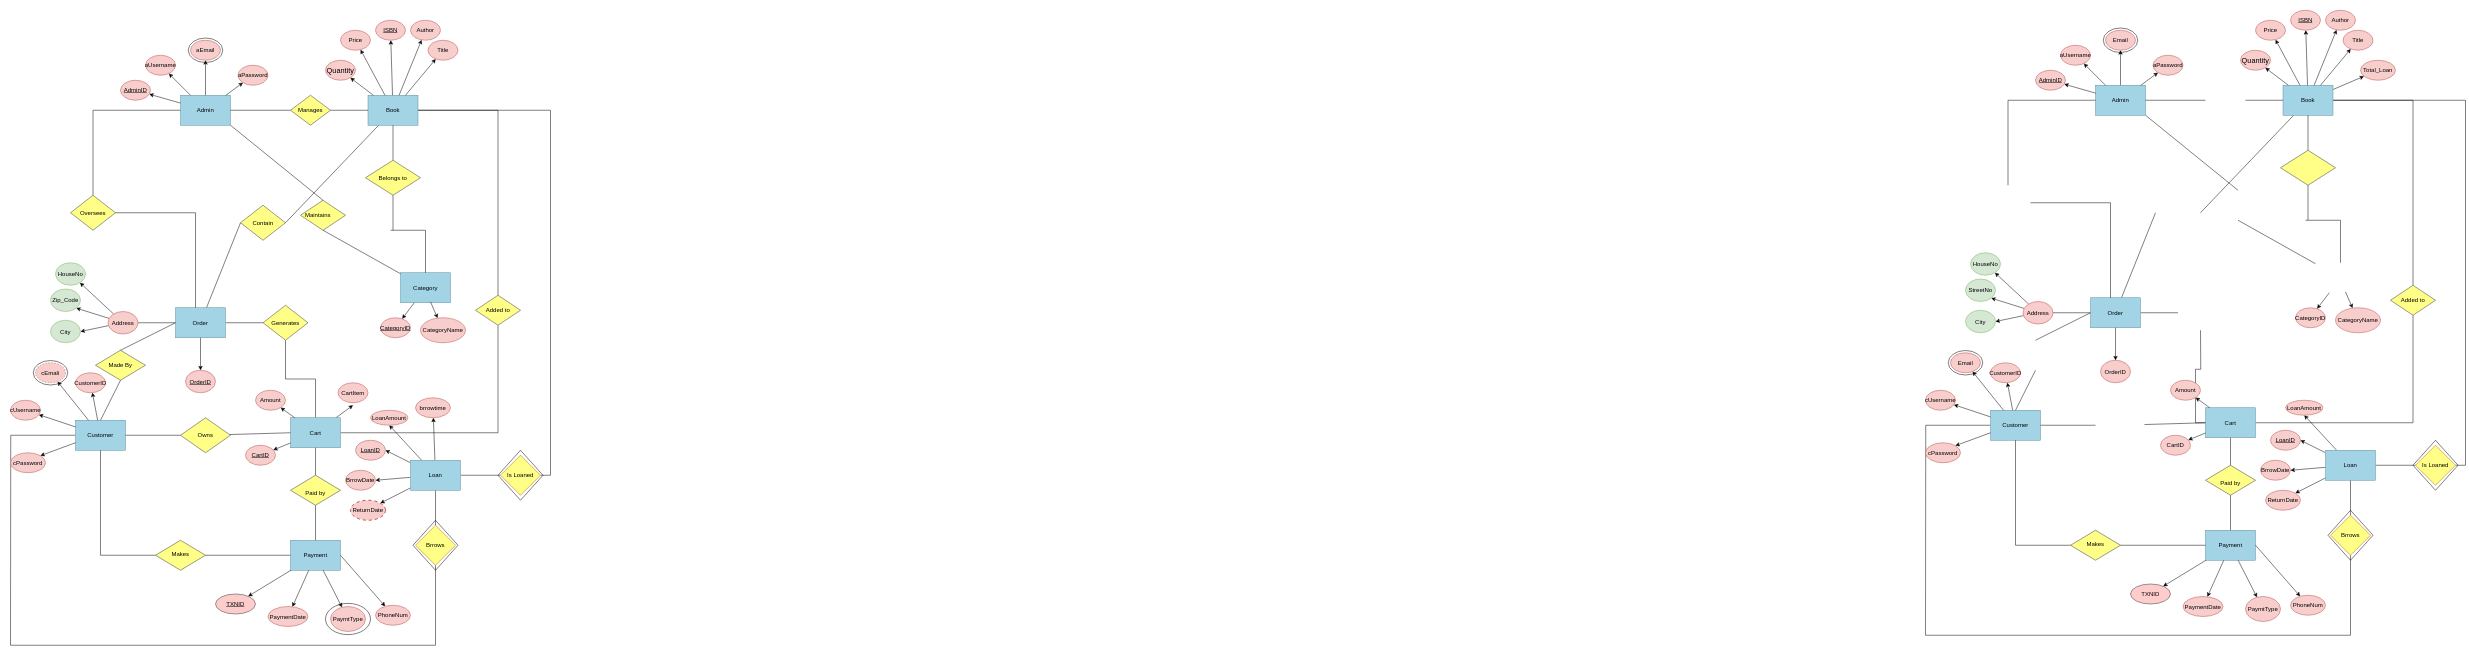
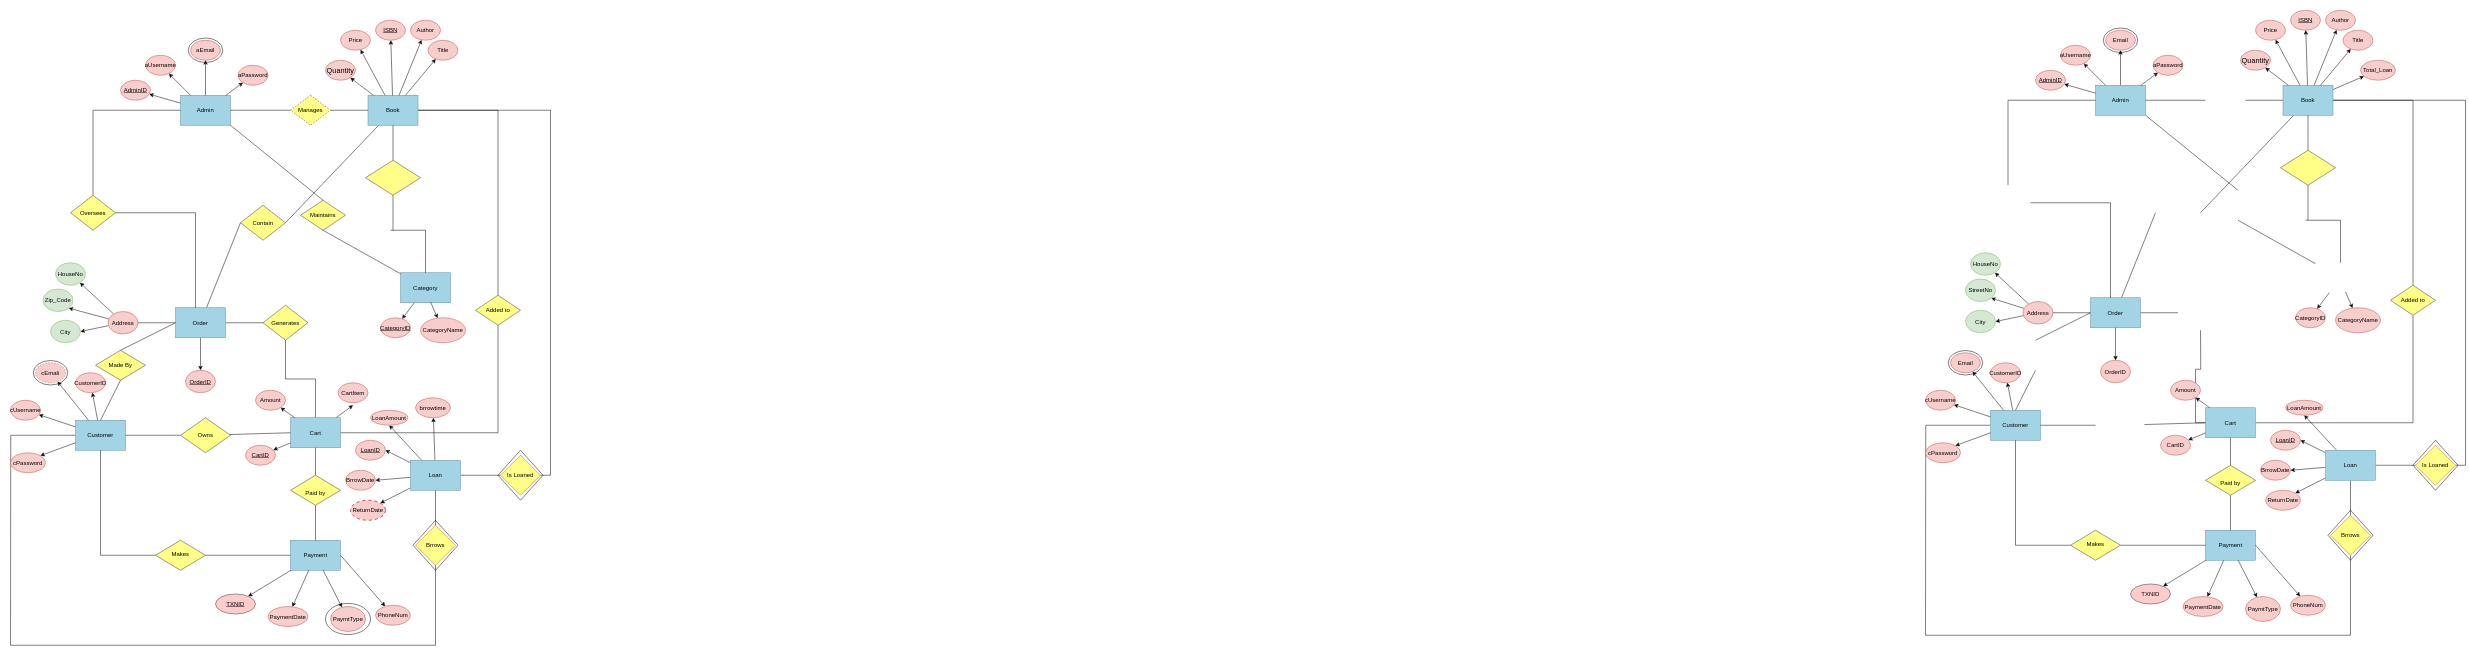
(310, 110) -> (310, 110)
(393, 178) -> none
(318, 215) -> (323, 215)
(65, 300) -> (58, 300)
